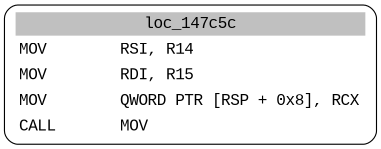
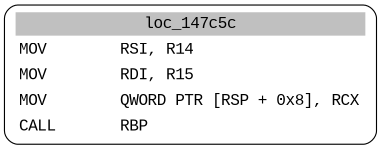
(84, 126) -> (84, 126)
